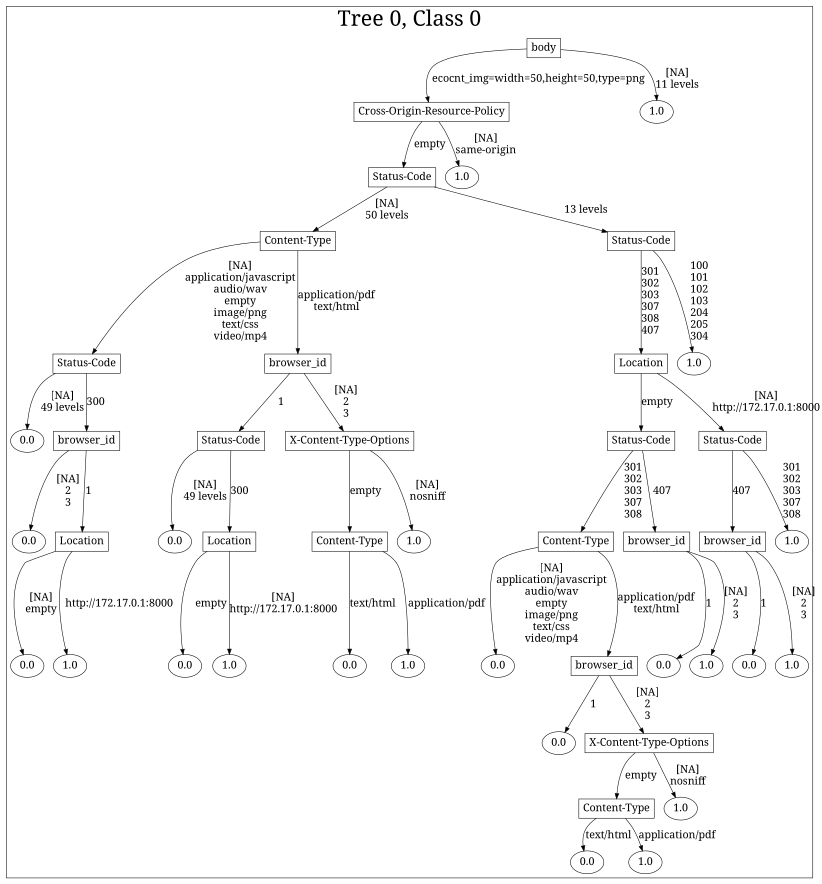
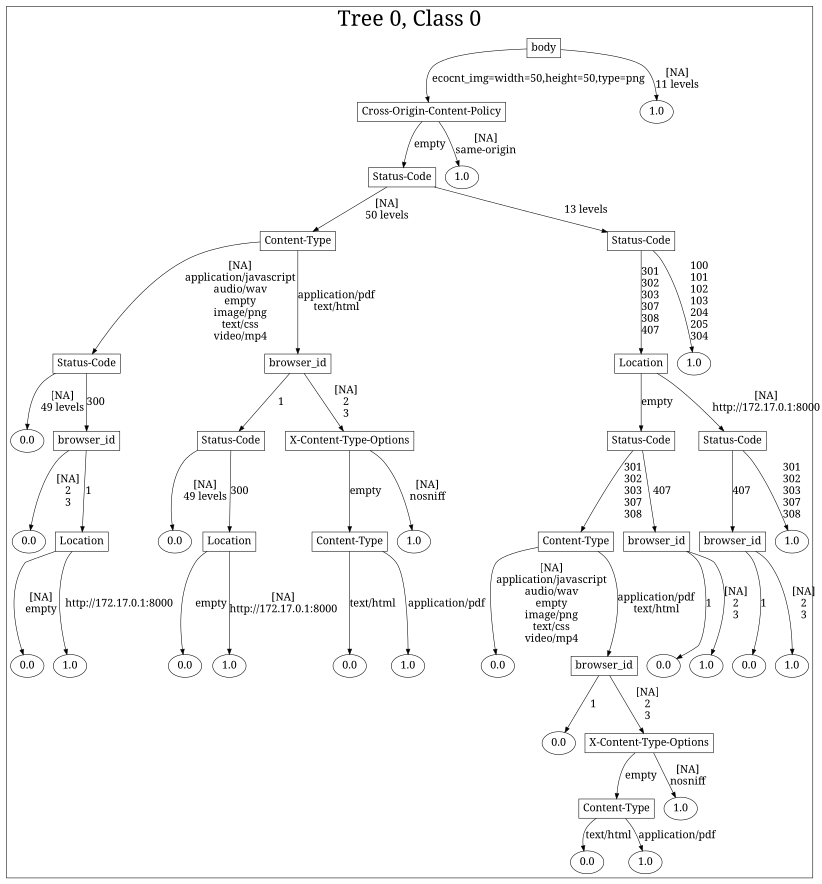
(432, 112) -> (432, 112)
